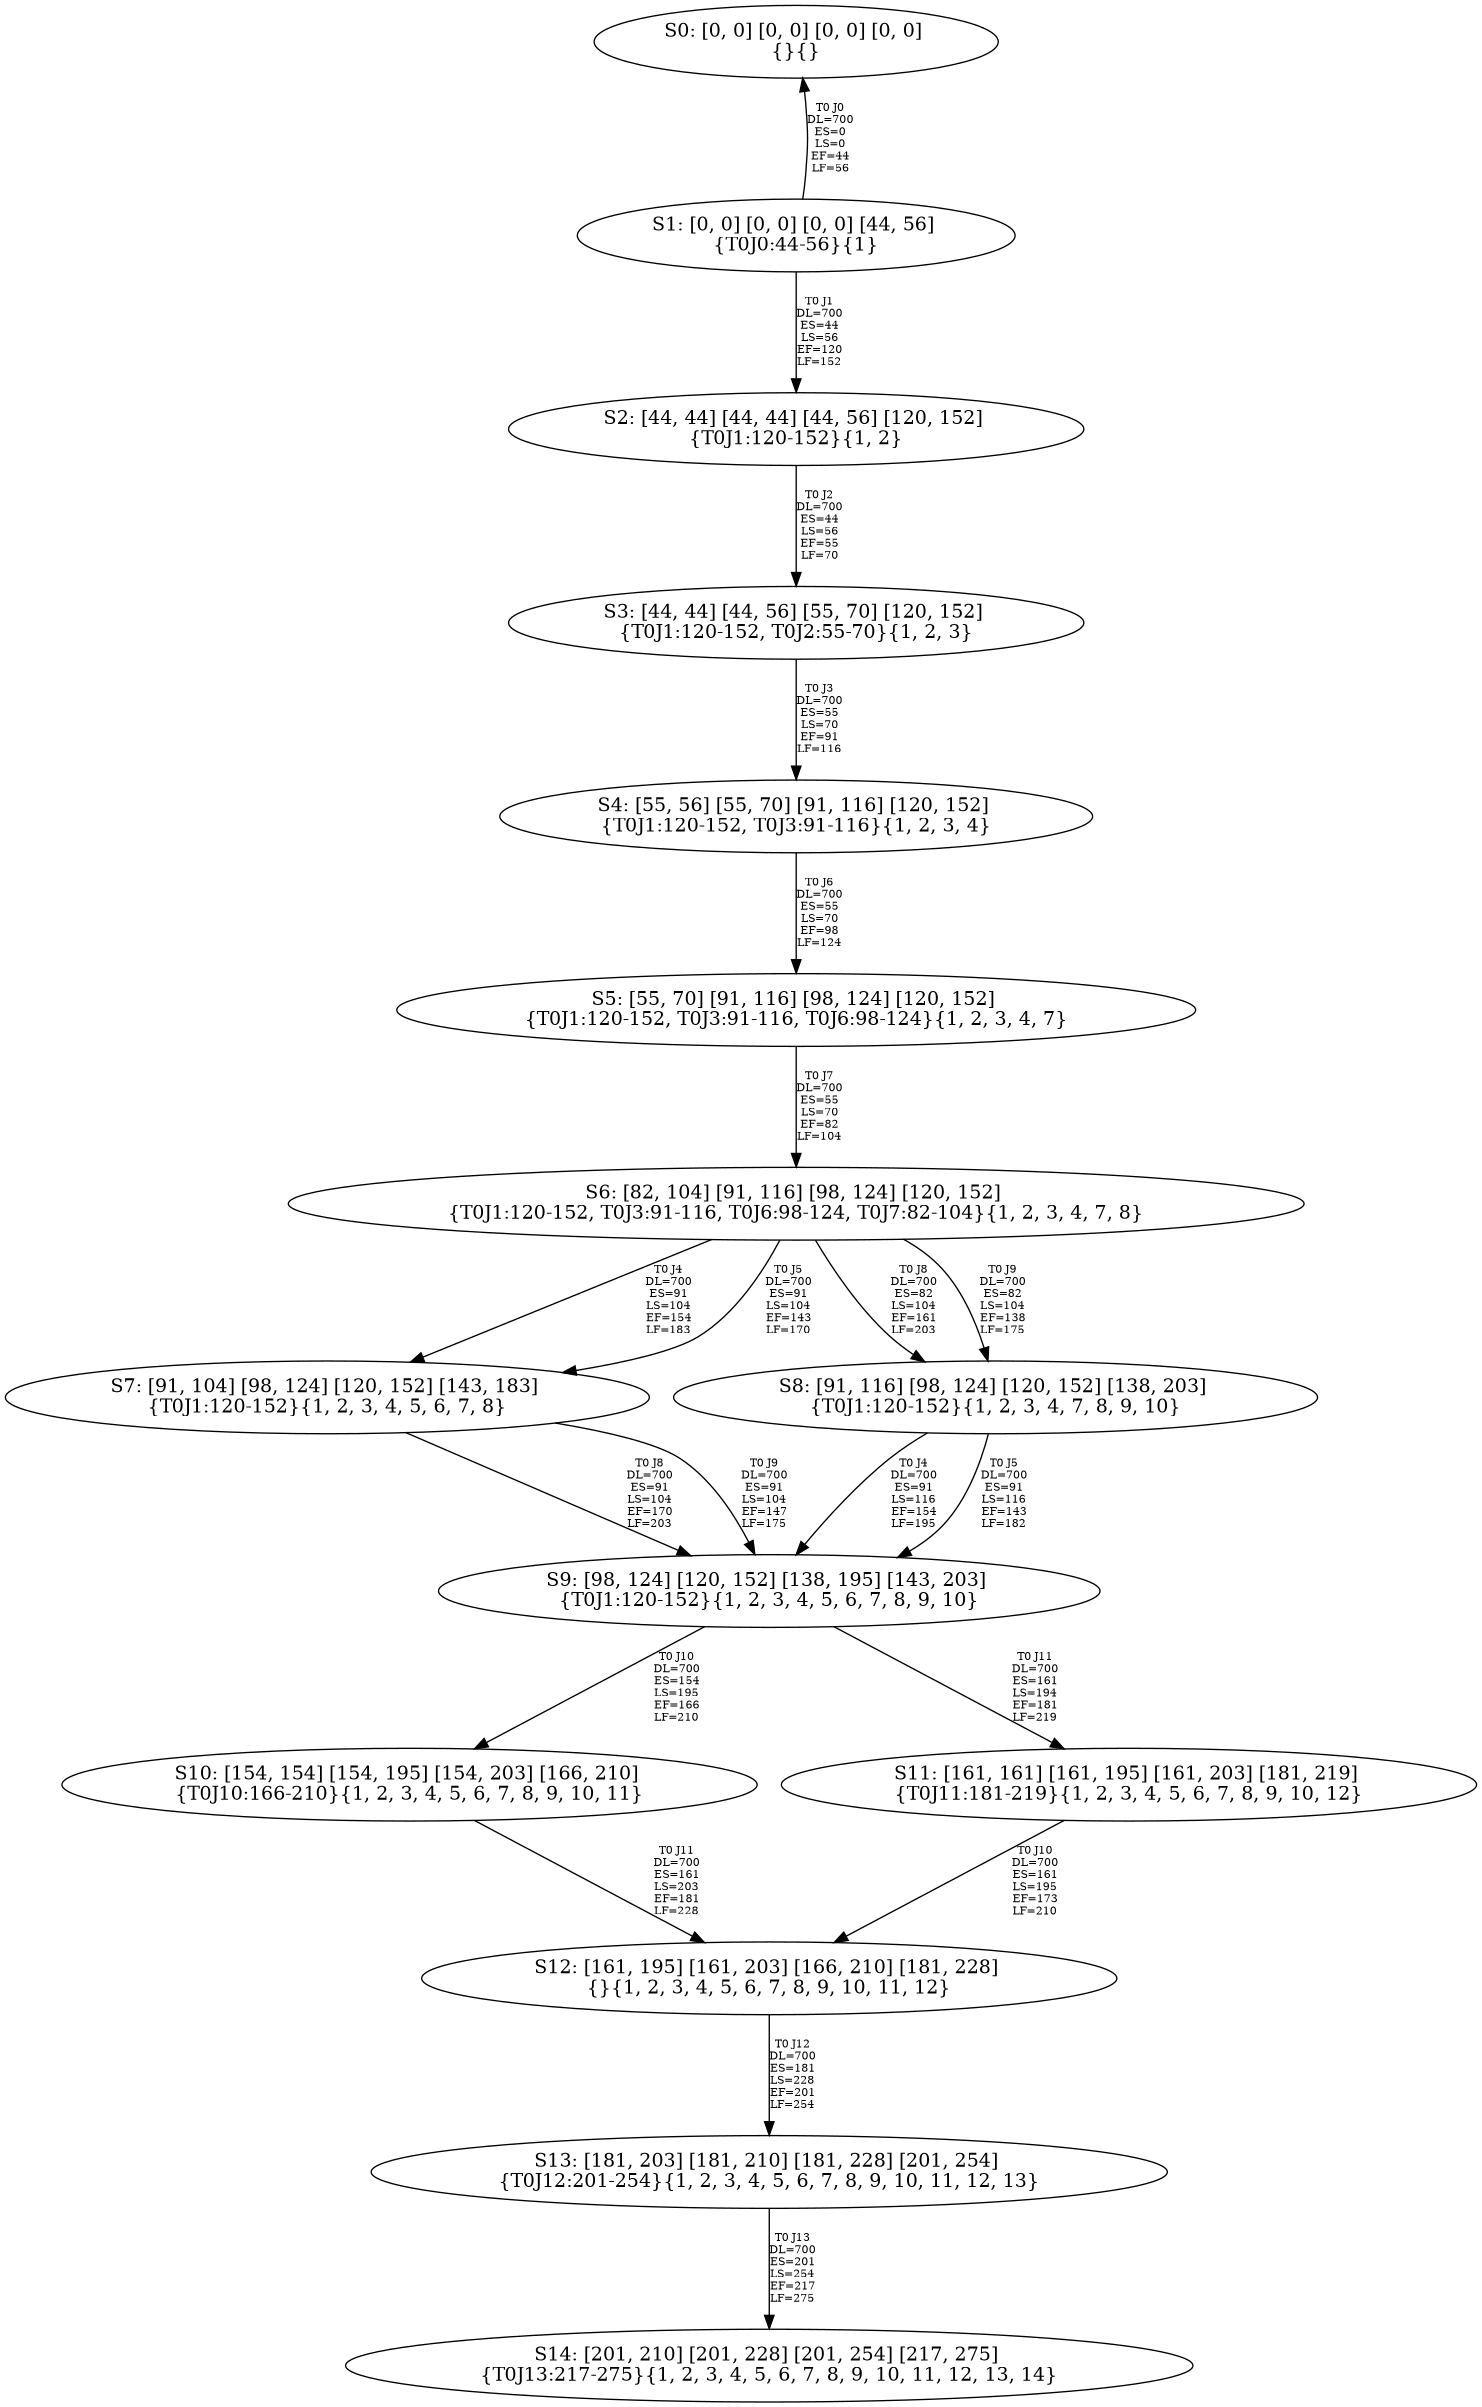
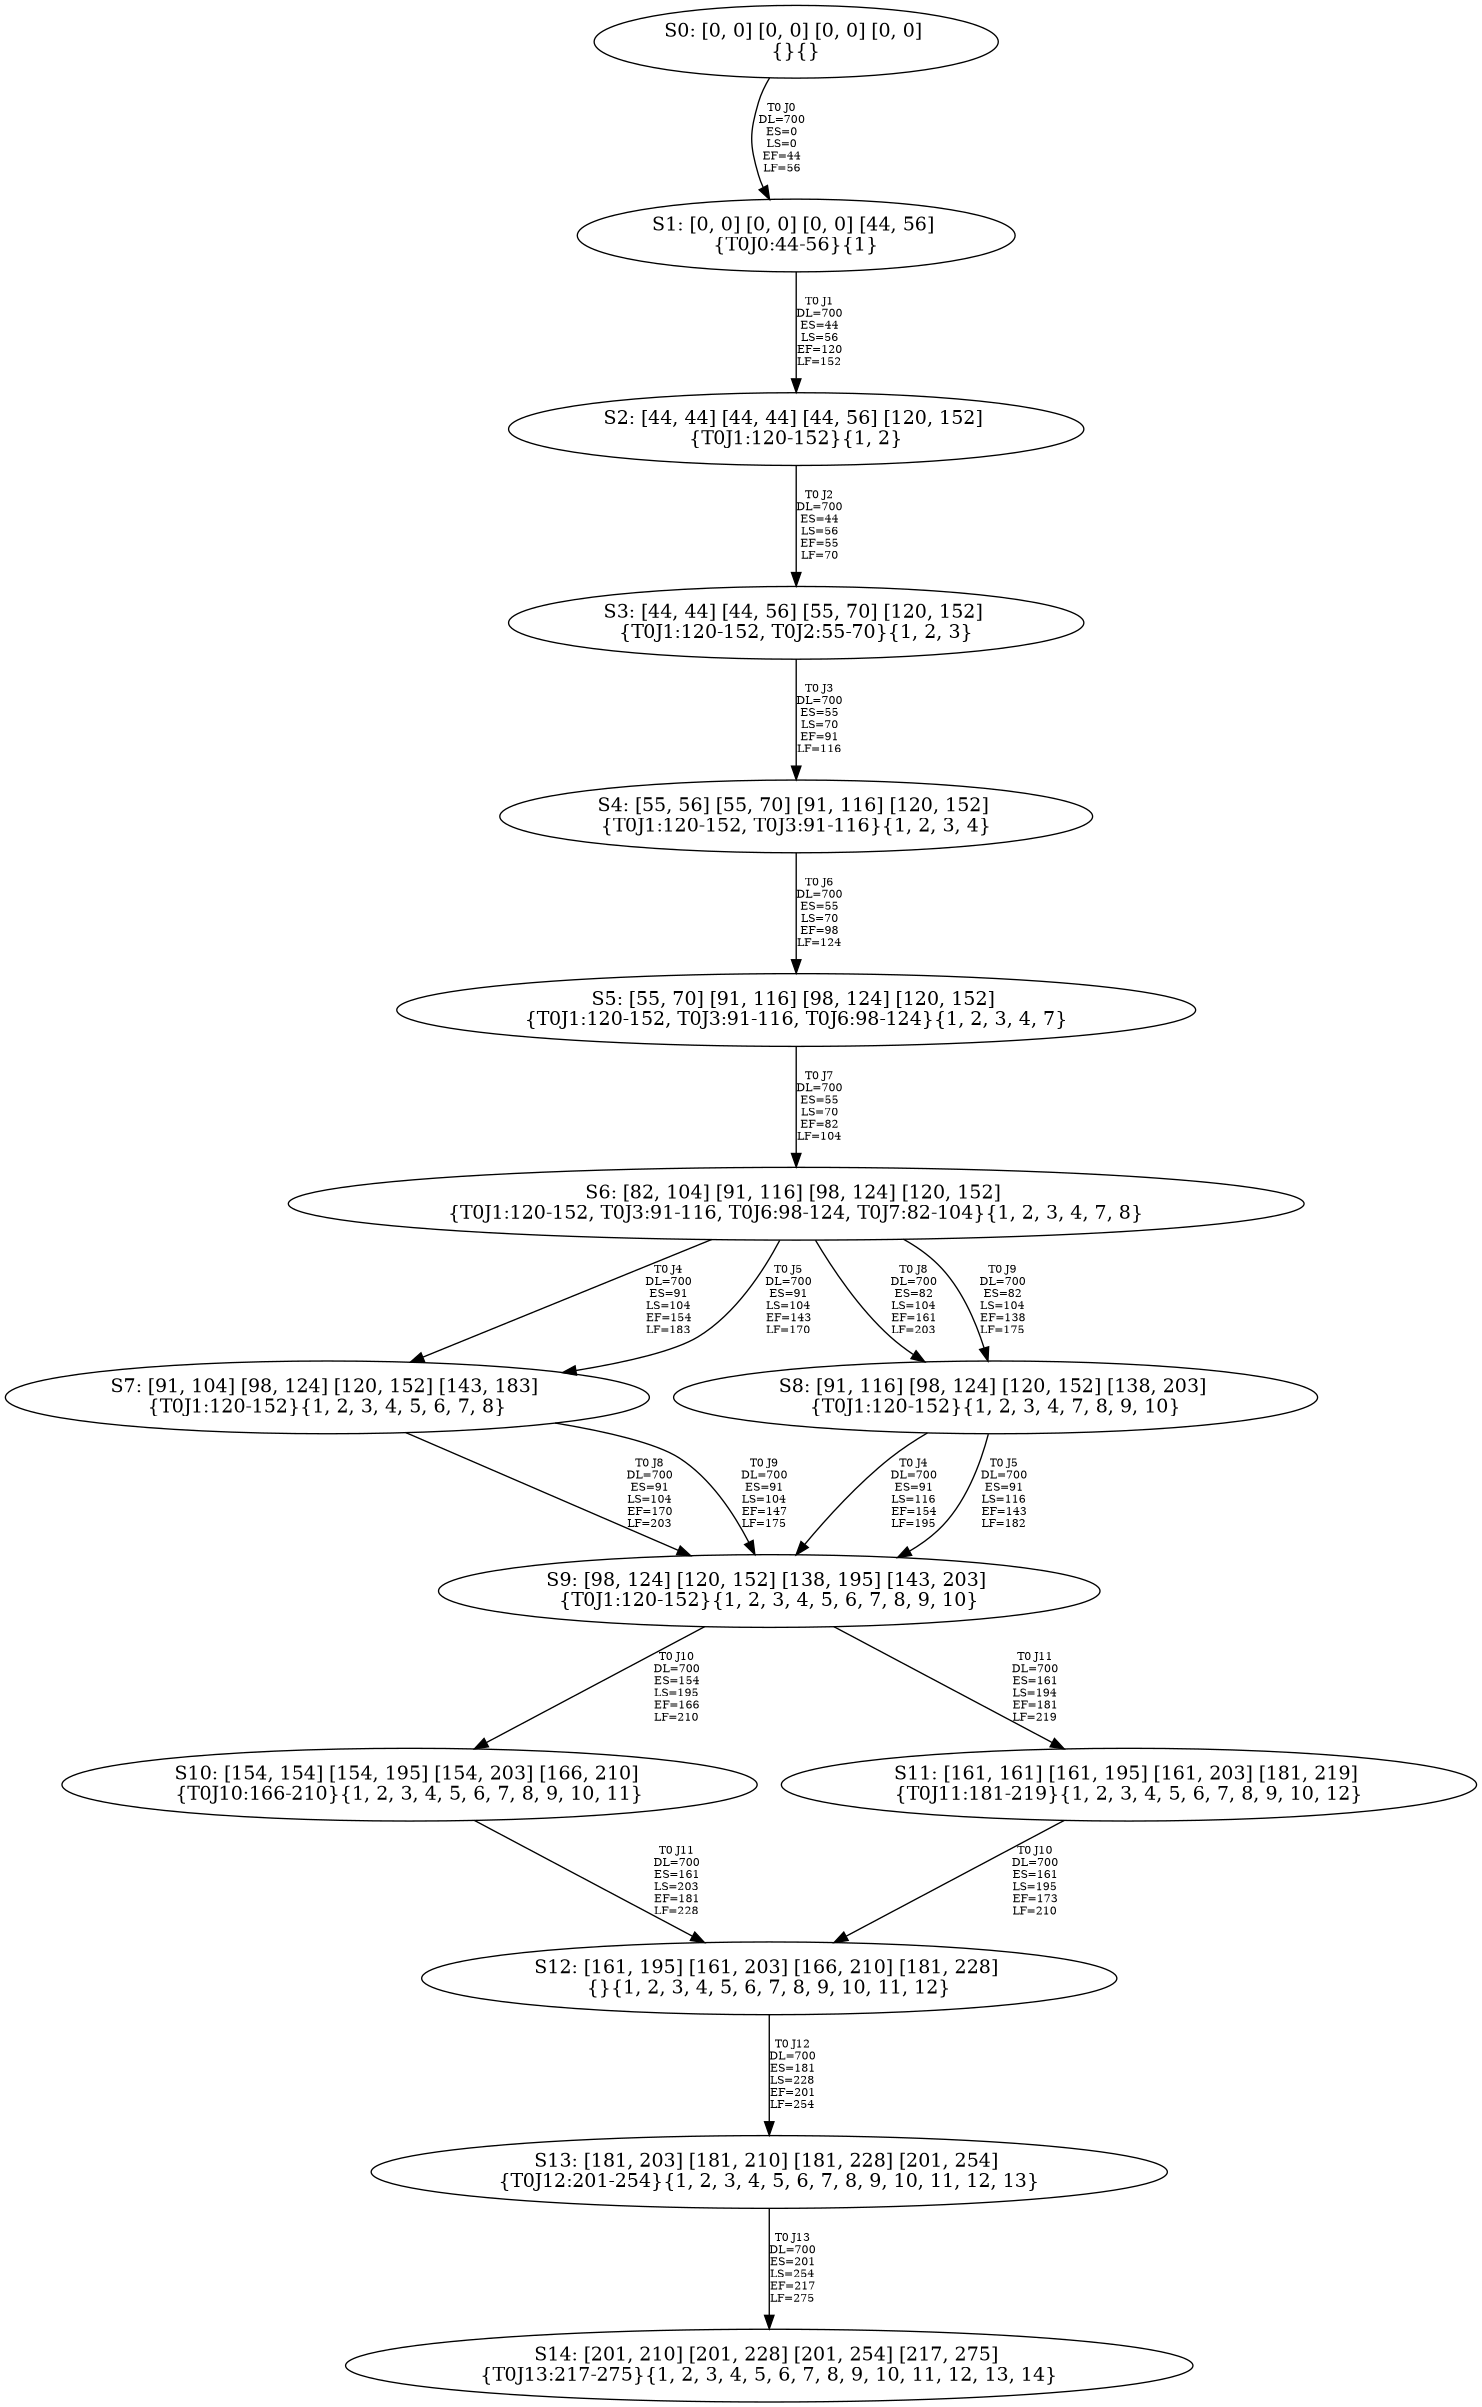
(807, 146) -> (752, 132)
